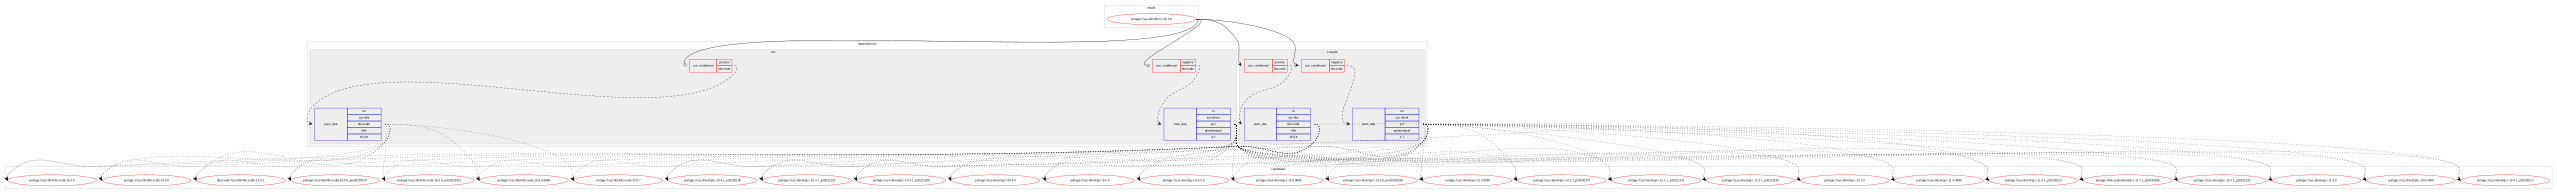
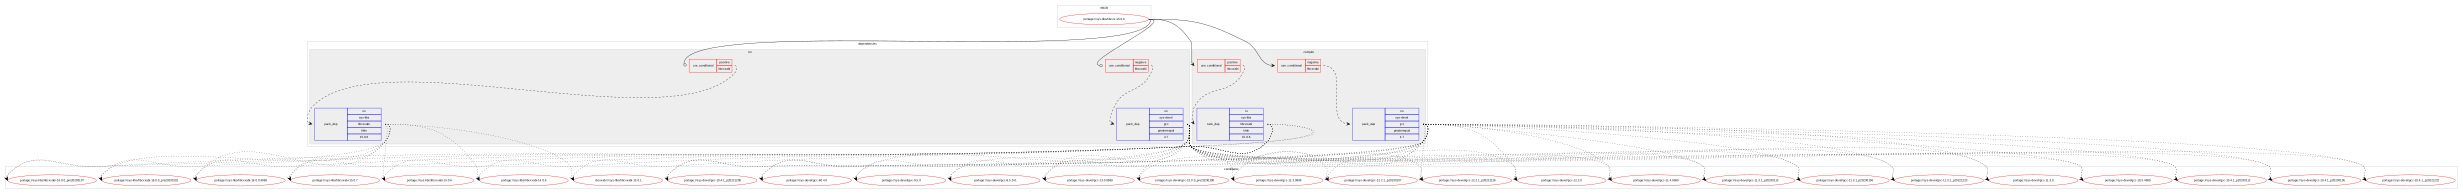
(1656, 180) -> none
(2128, 180) -> (1845, 180)
